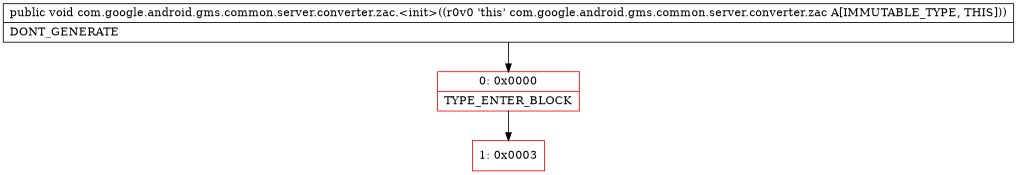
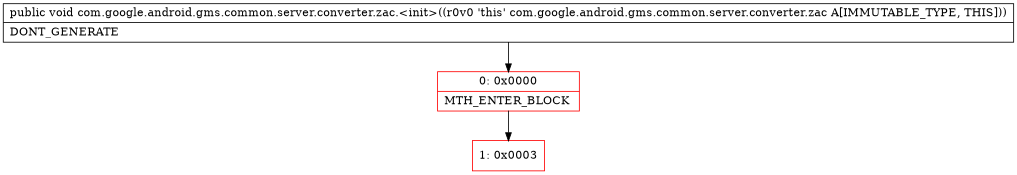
(508, 101) -> (507, 101)
